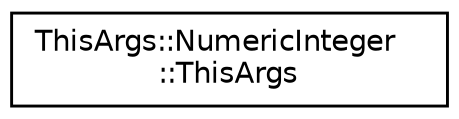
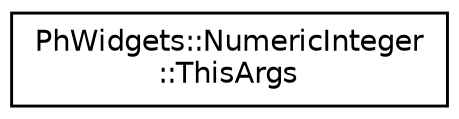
(230, 60) -> (230, 60)
